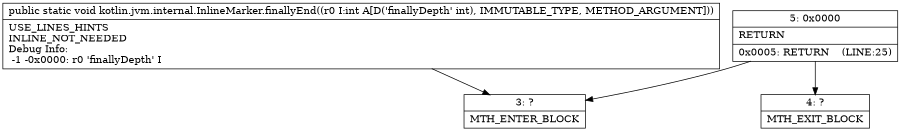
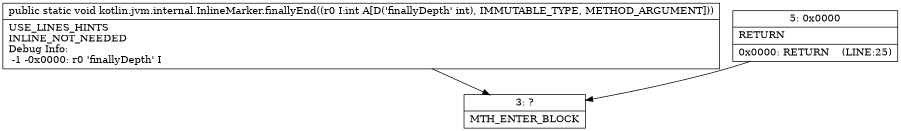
(815, 52) -> (815, 52)
(815, 111) -> none
